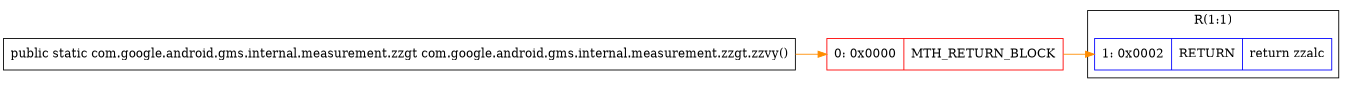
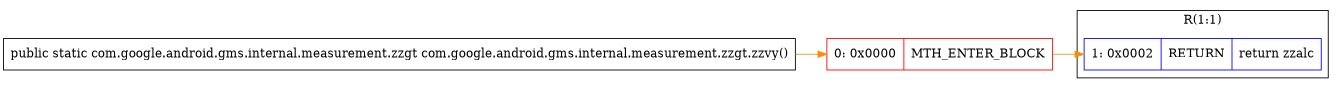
(984, 54) -> (978, 54)
